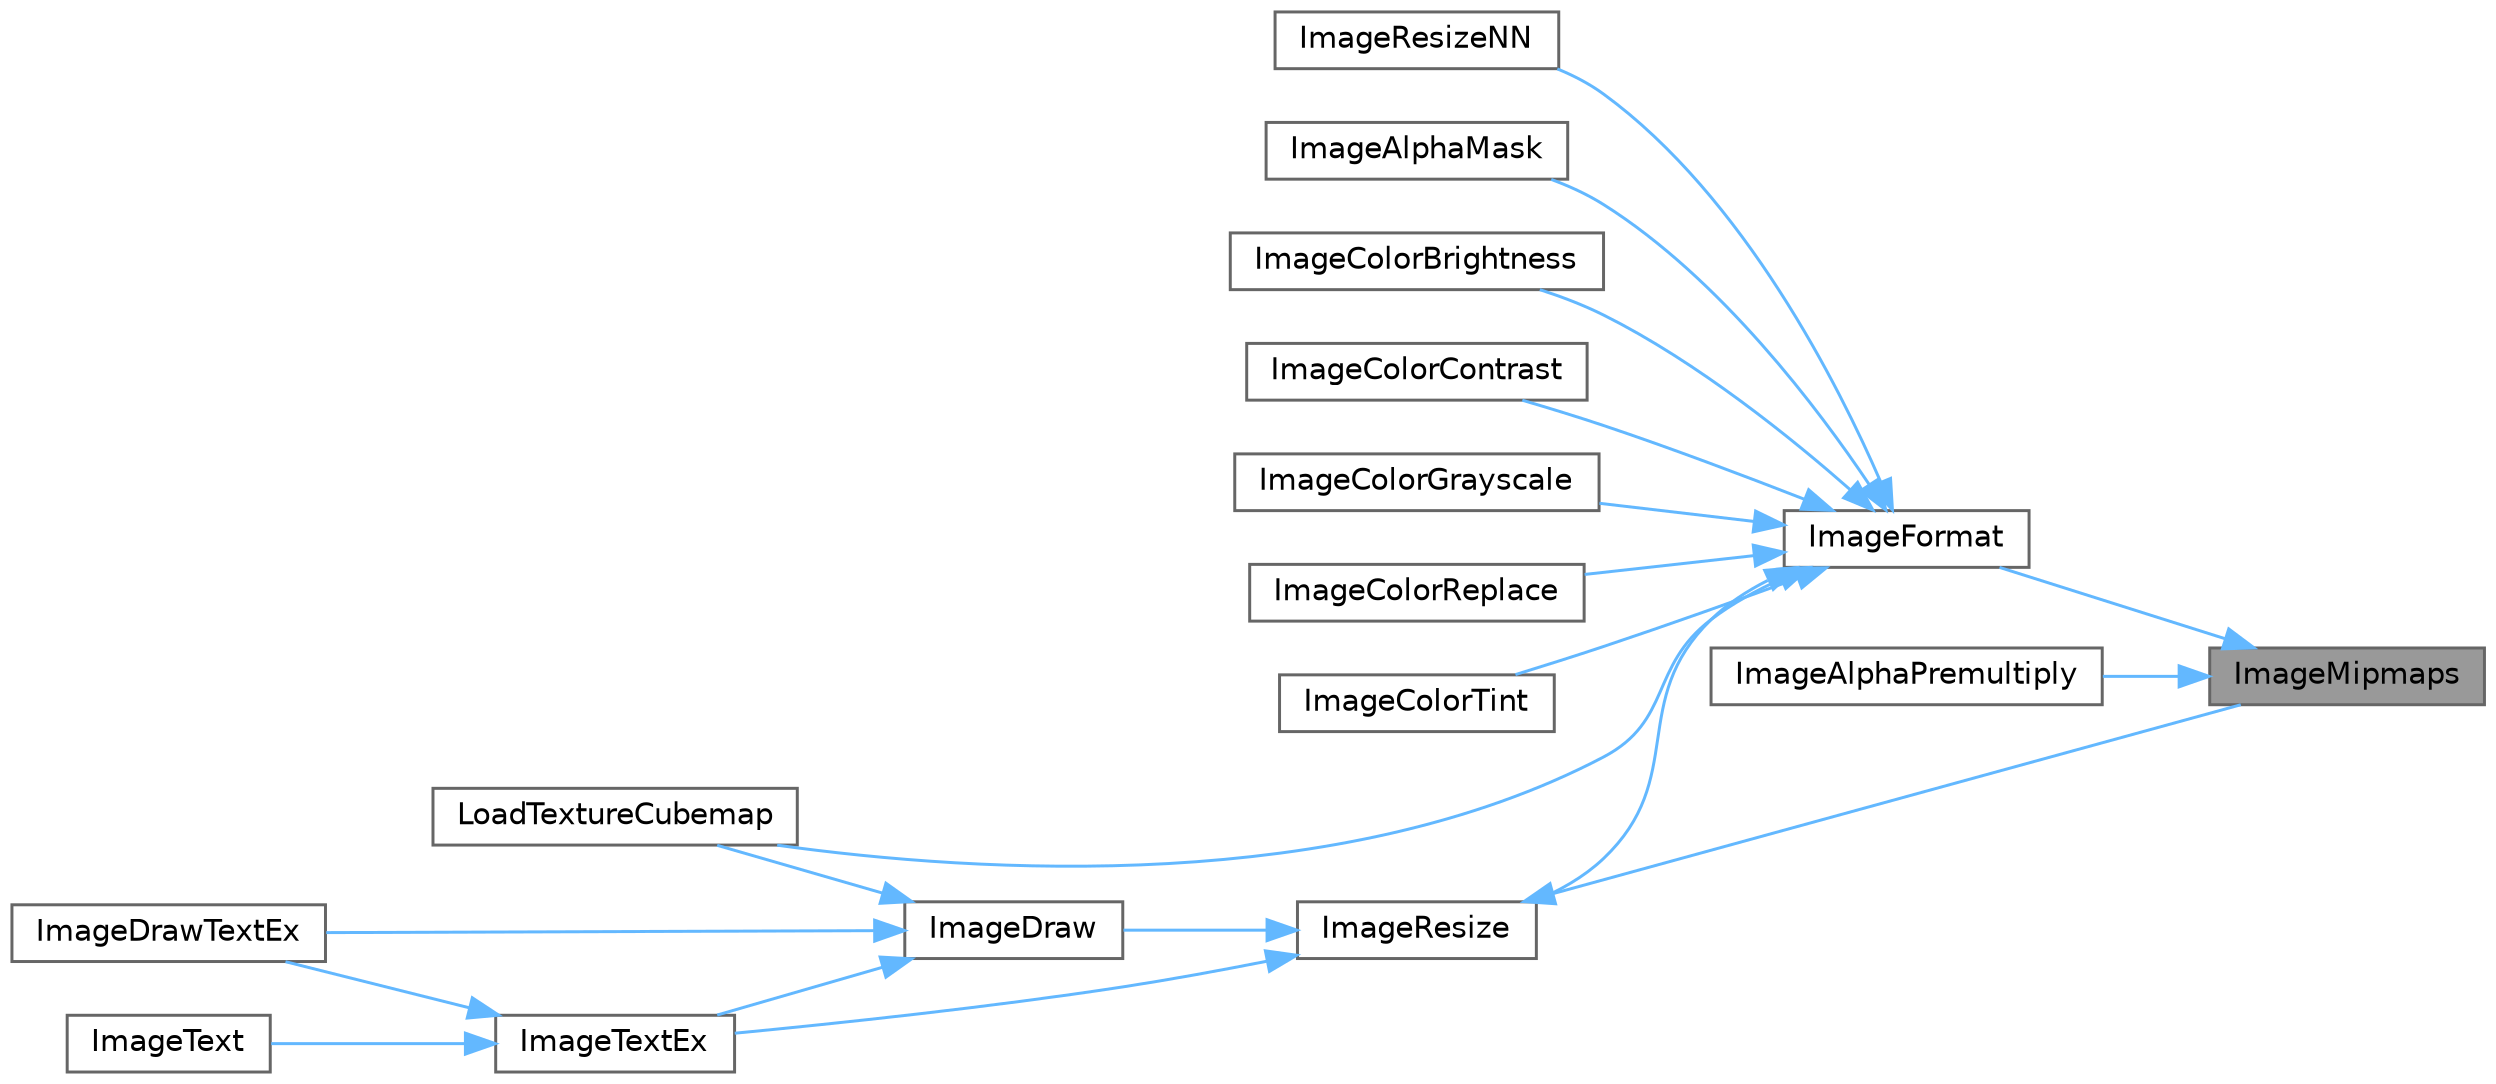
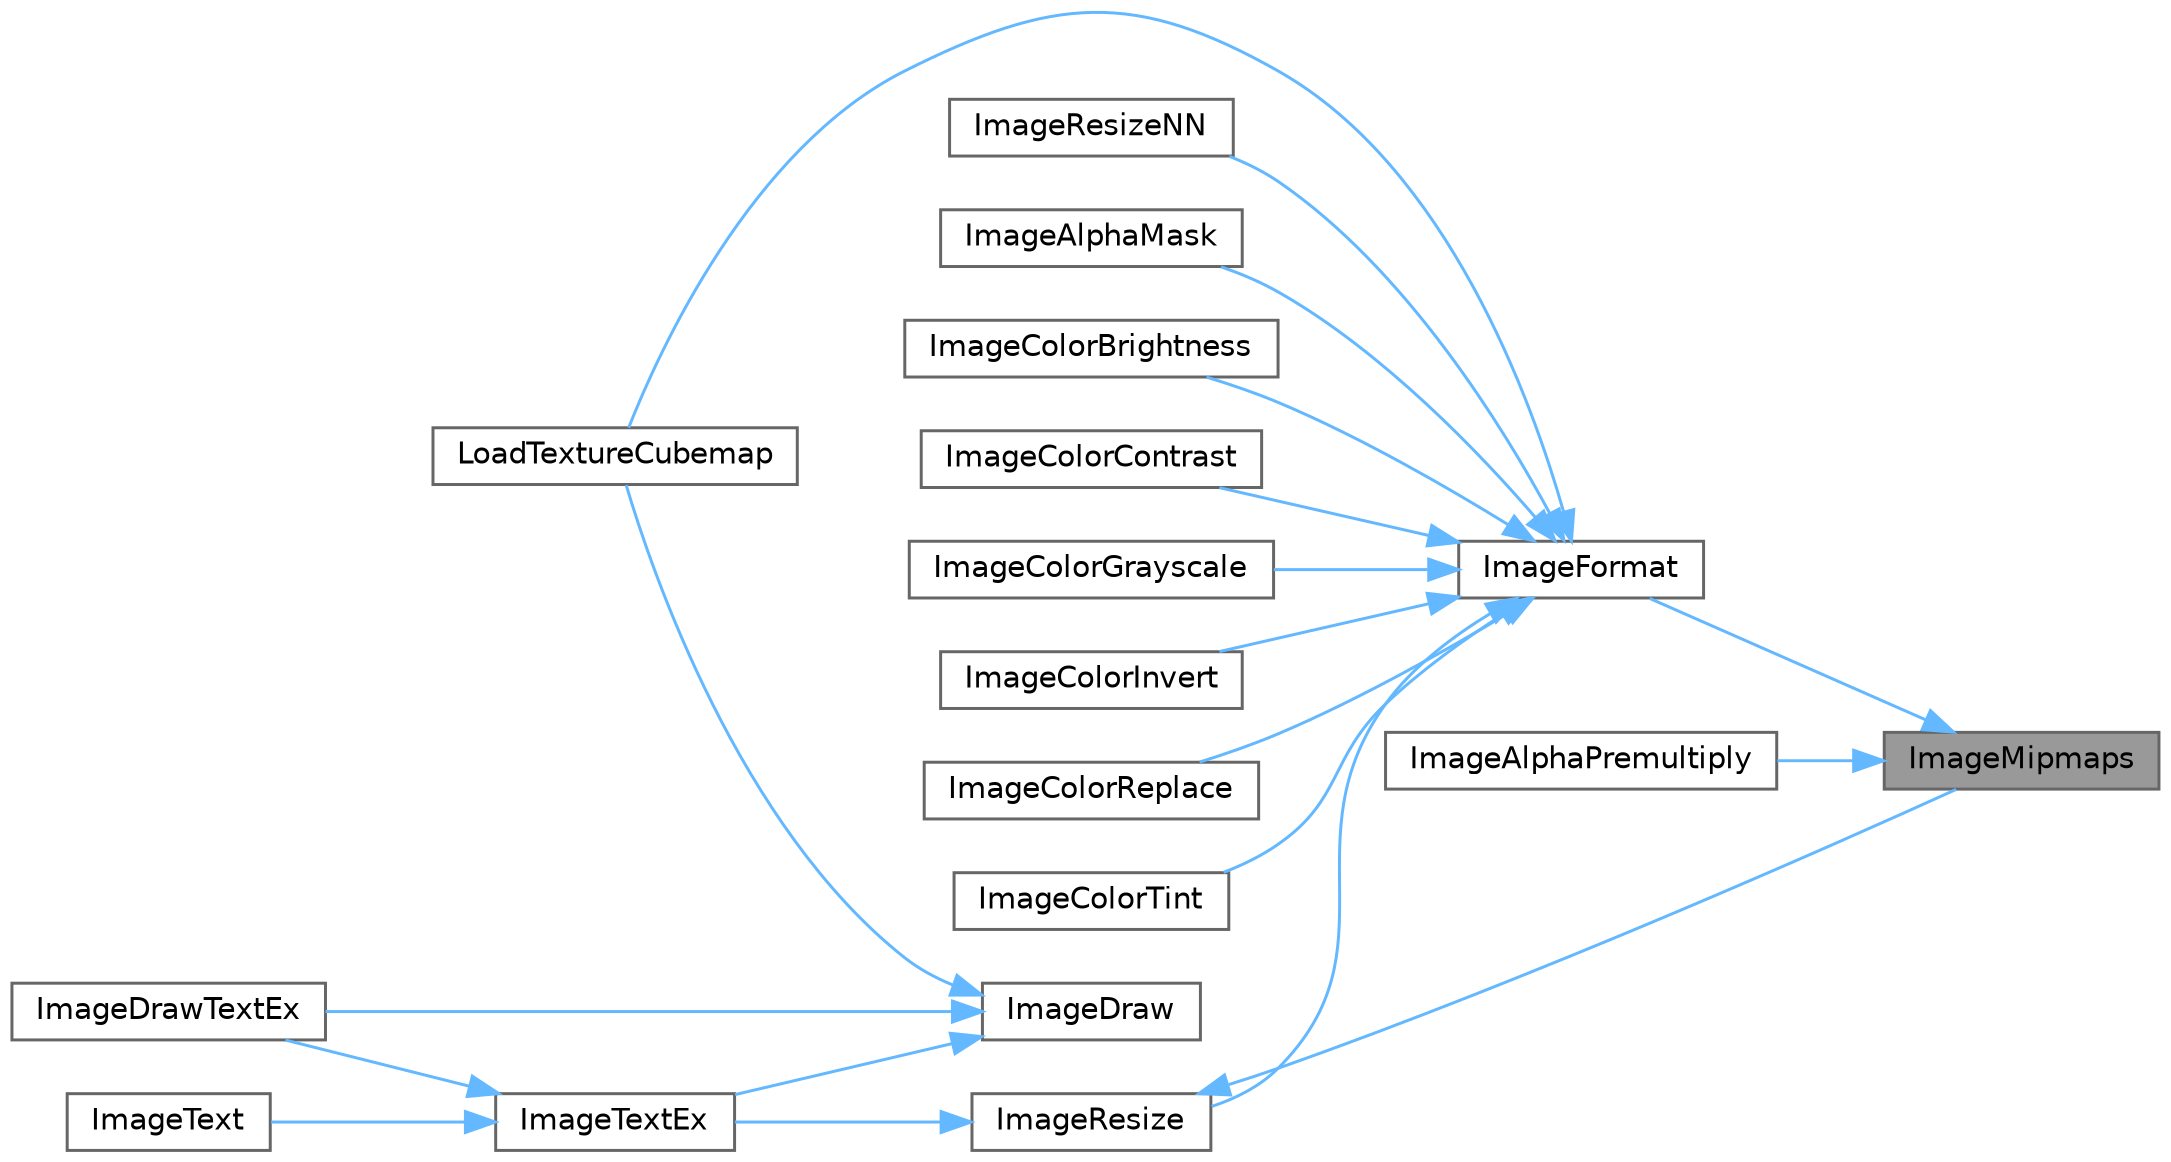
none -> (1091, 680)
(1195, 930) -> none
